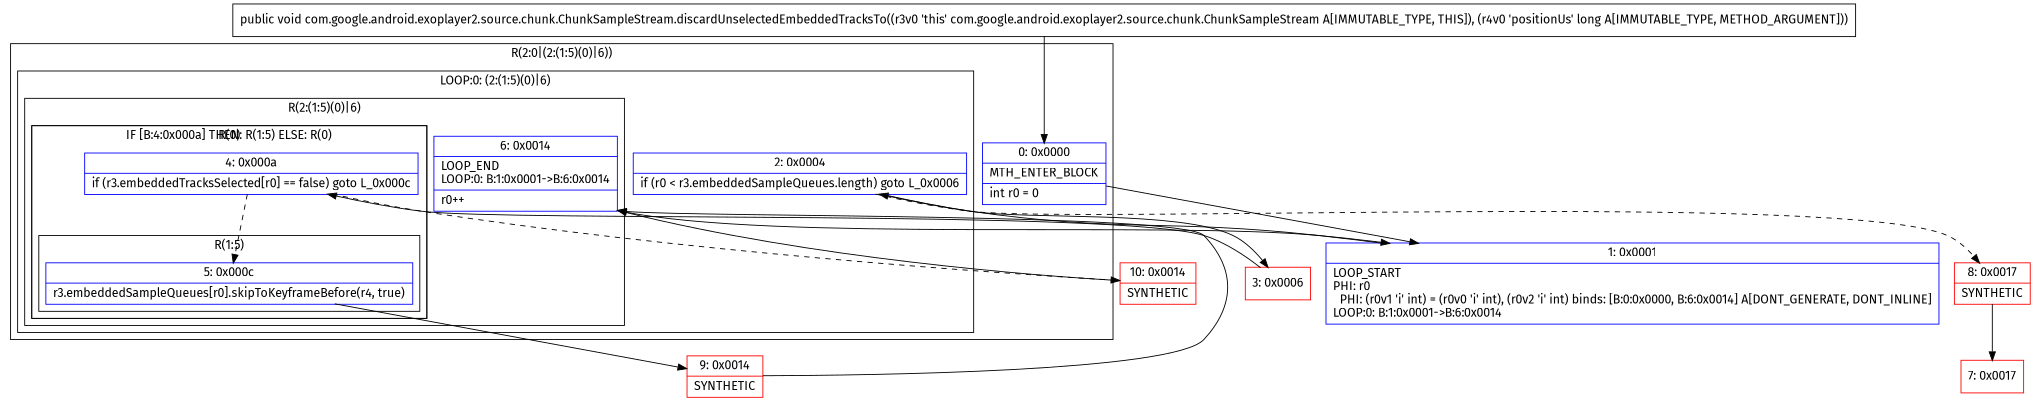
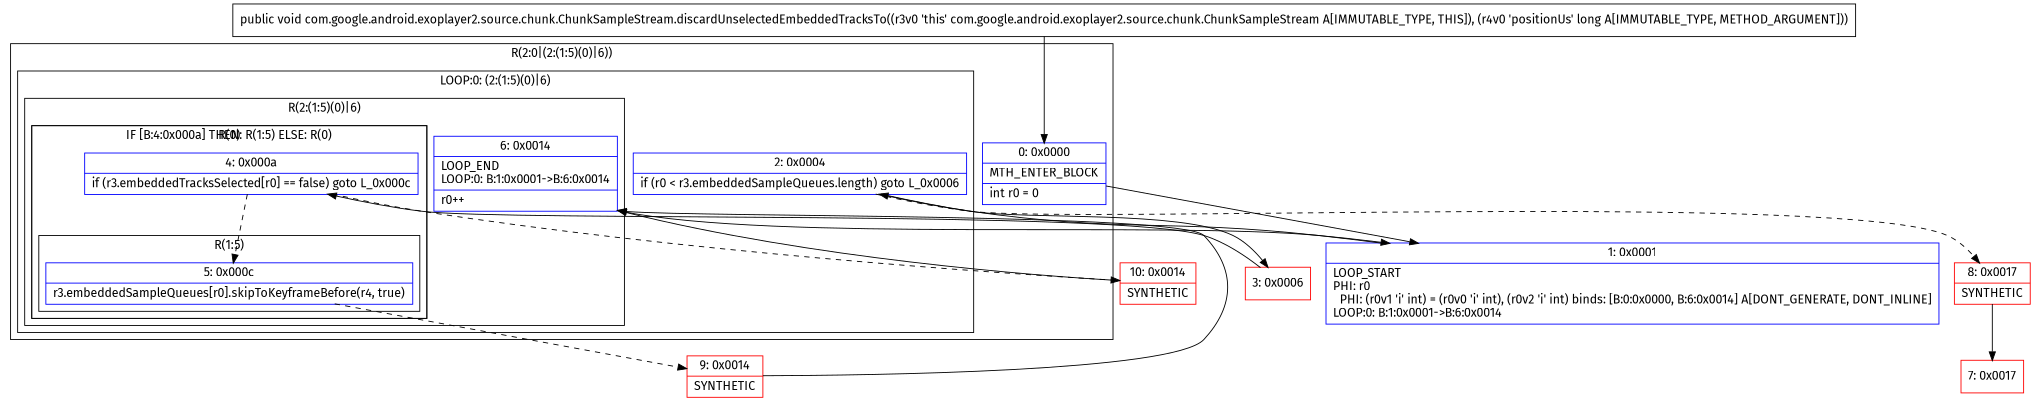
(558, 345) -> (558, 345)
